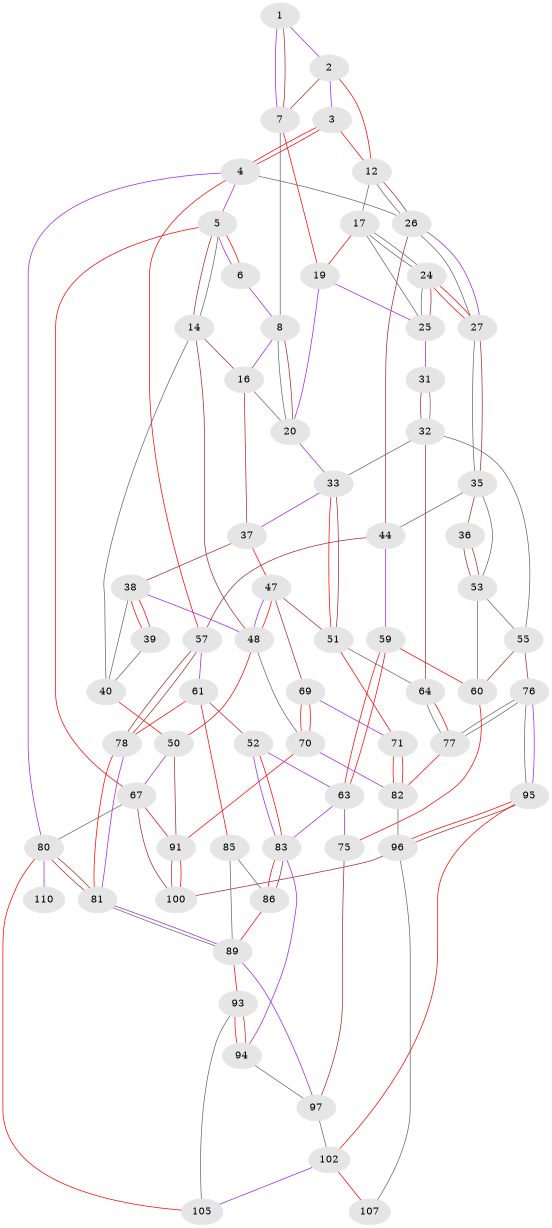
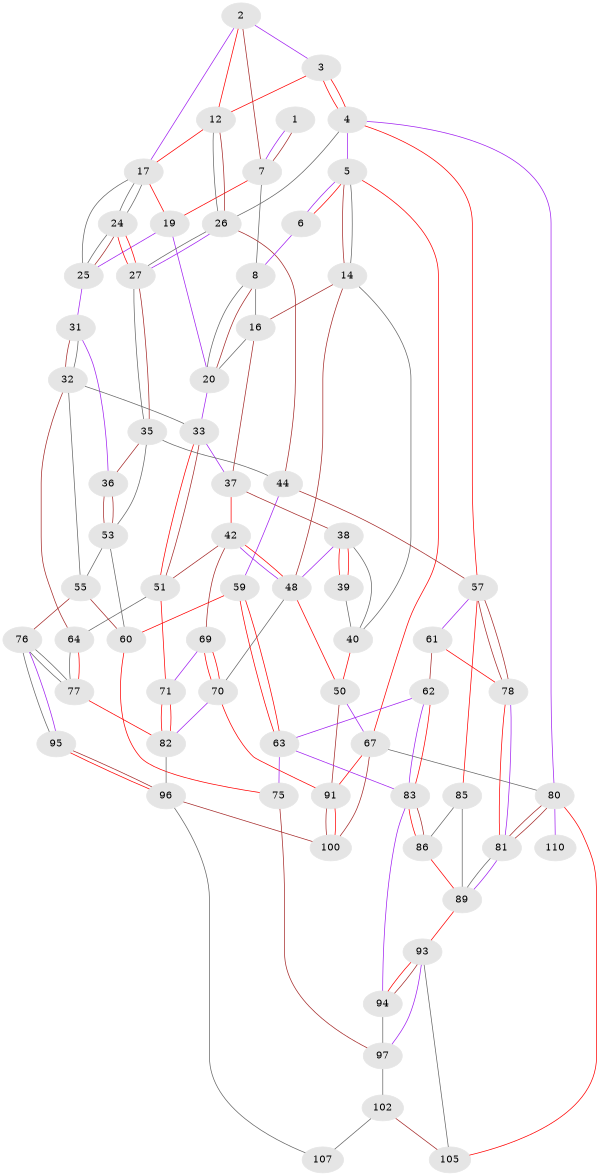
(305, 42) -> (192, 94)
(366, 198) -> (180, 146)
(262, 354) -> (256, 302)
none -> (102, 404)
(272, 588) -> (231, 536)
(254, 744) -> (429, 692)
(214, 770) -> (470, 692)
(436, 974) -> none
(283, 1026) -> (412, 1007)
(266, 1186) -> (416, 1134)
(350, 1186) -> (353, 1134)
